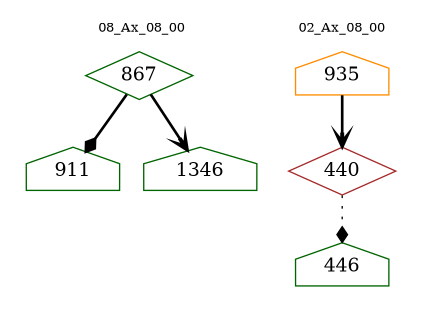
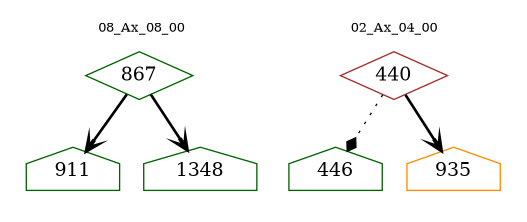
(342, 29) -> (395, 29)
(342, 114) -> (420, 117)
(111, 116) -> (110, 118)
(200, 171) -> (200, 171)
